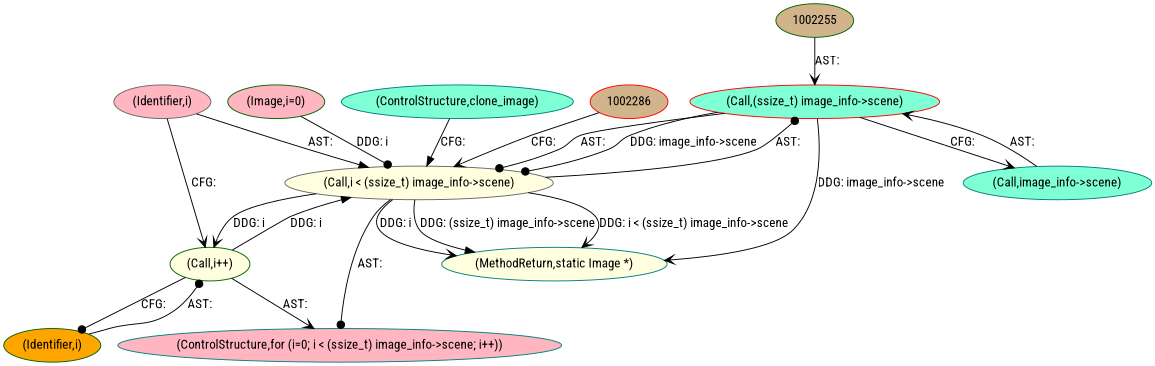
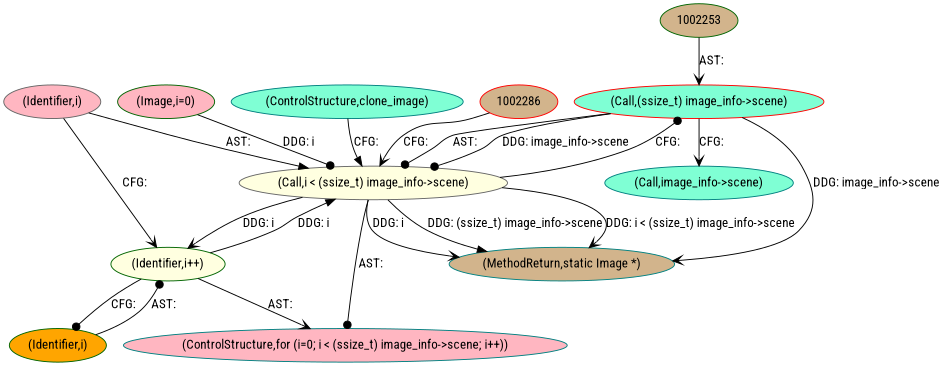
(815, 21) -> (699, 21)
(977, 134) -> none
(790, 142) -> (669, 142)
(210, 264) -> (168, 264)
(554, 264) -> (562, 264)
